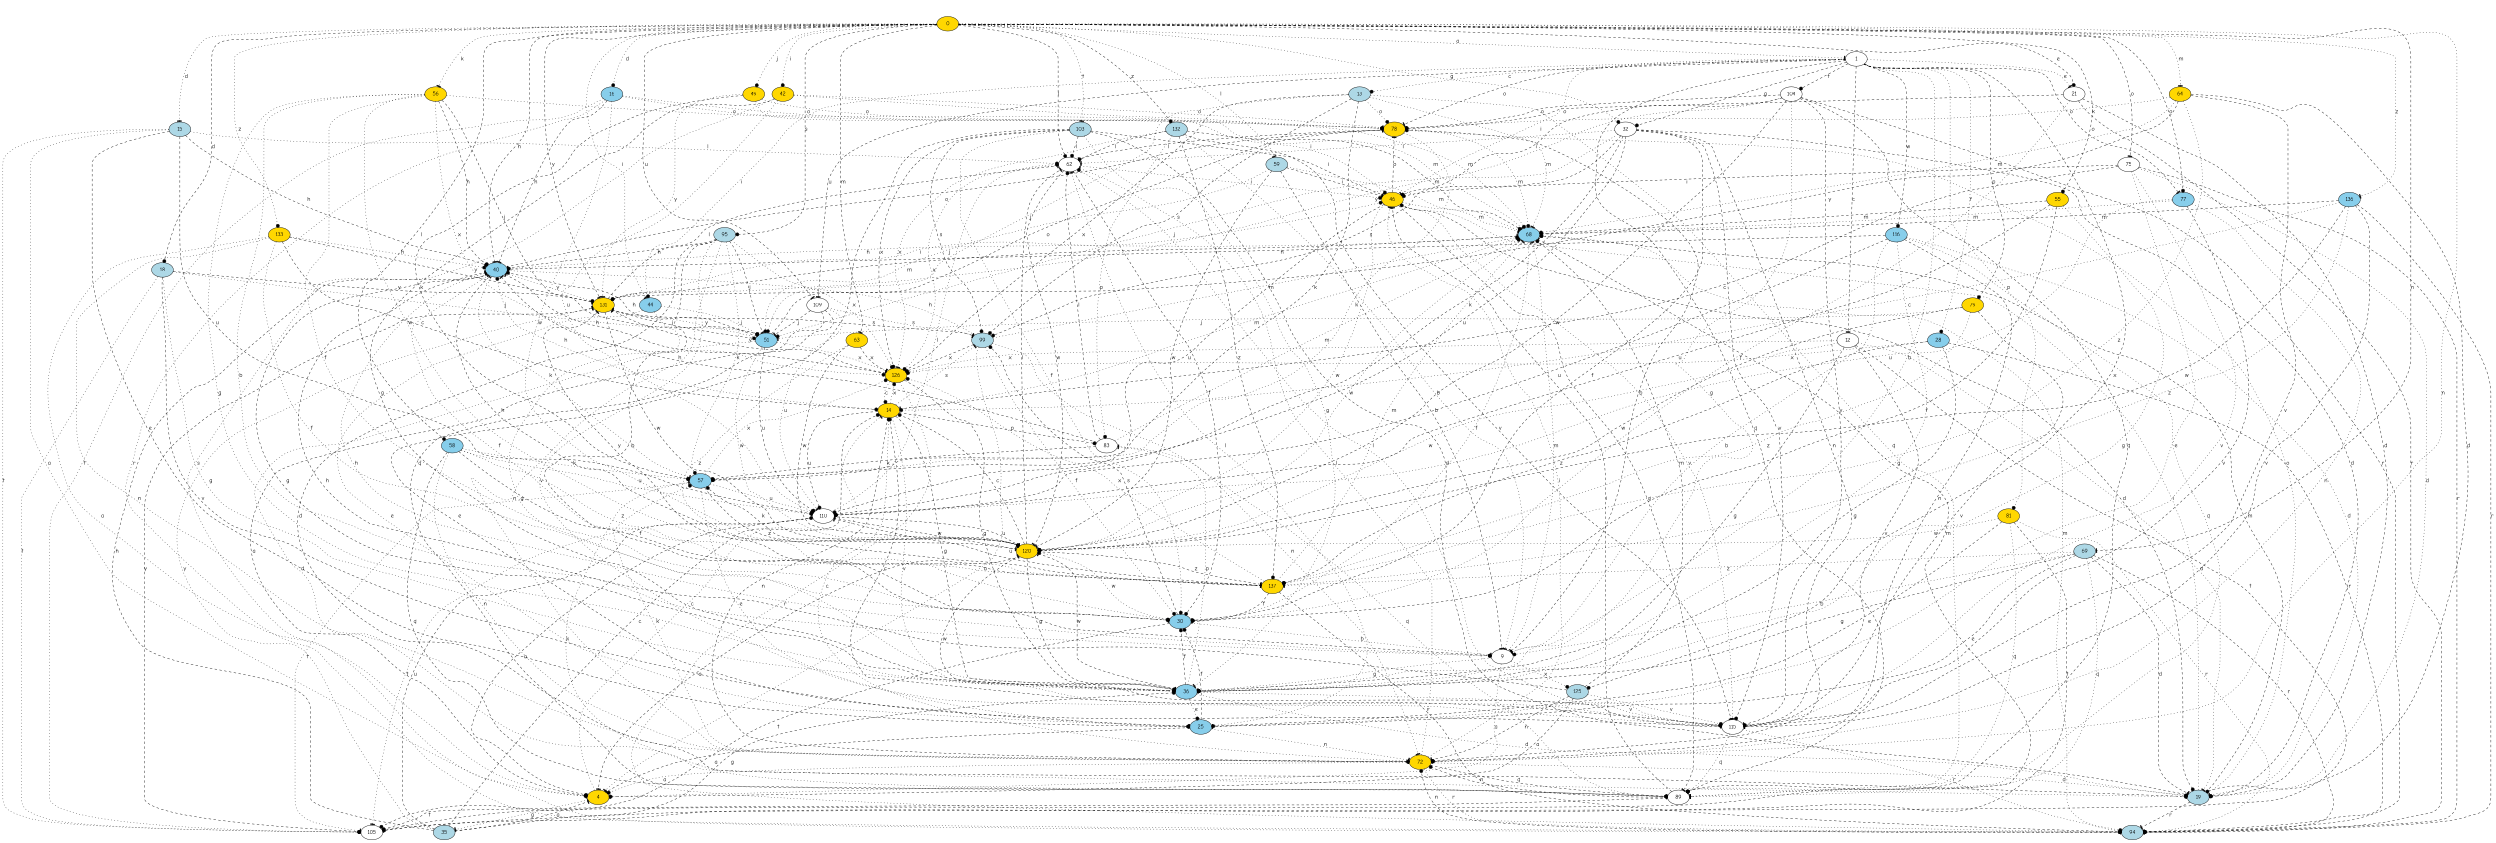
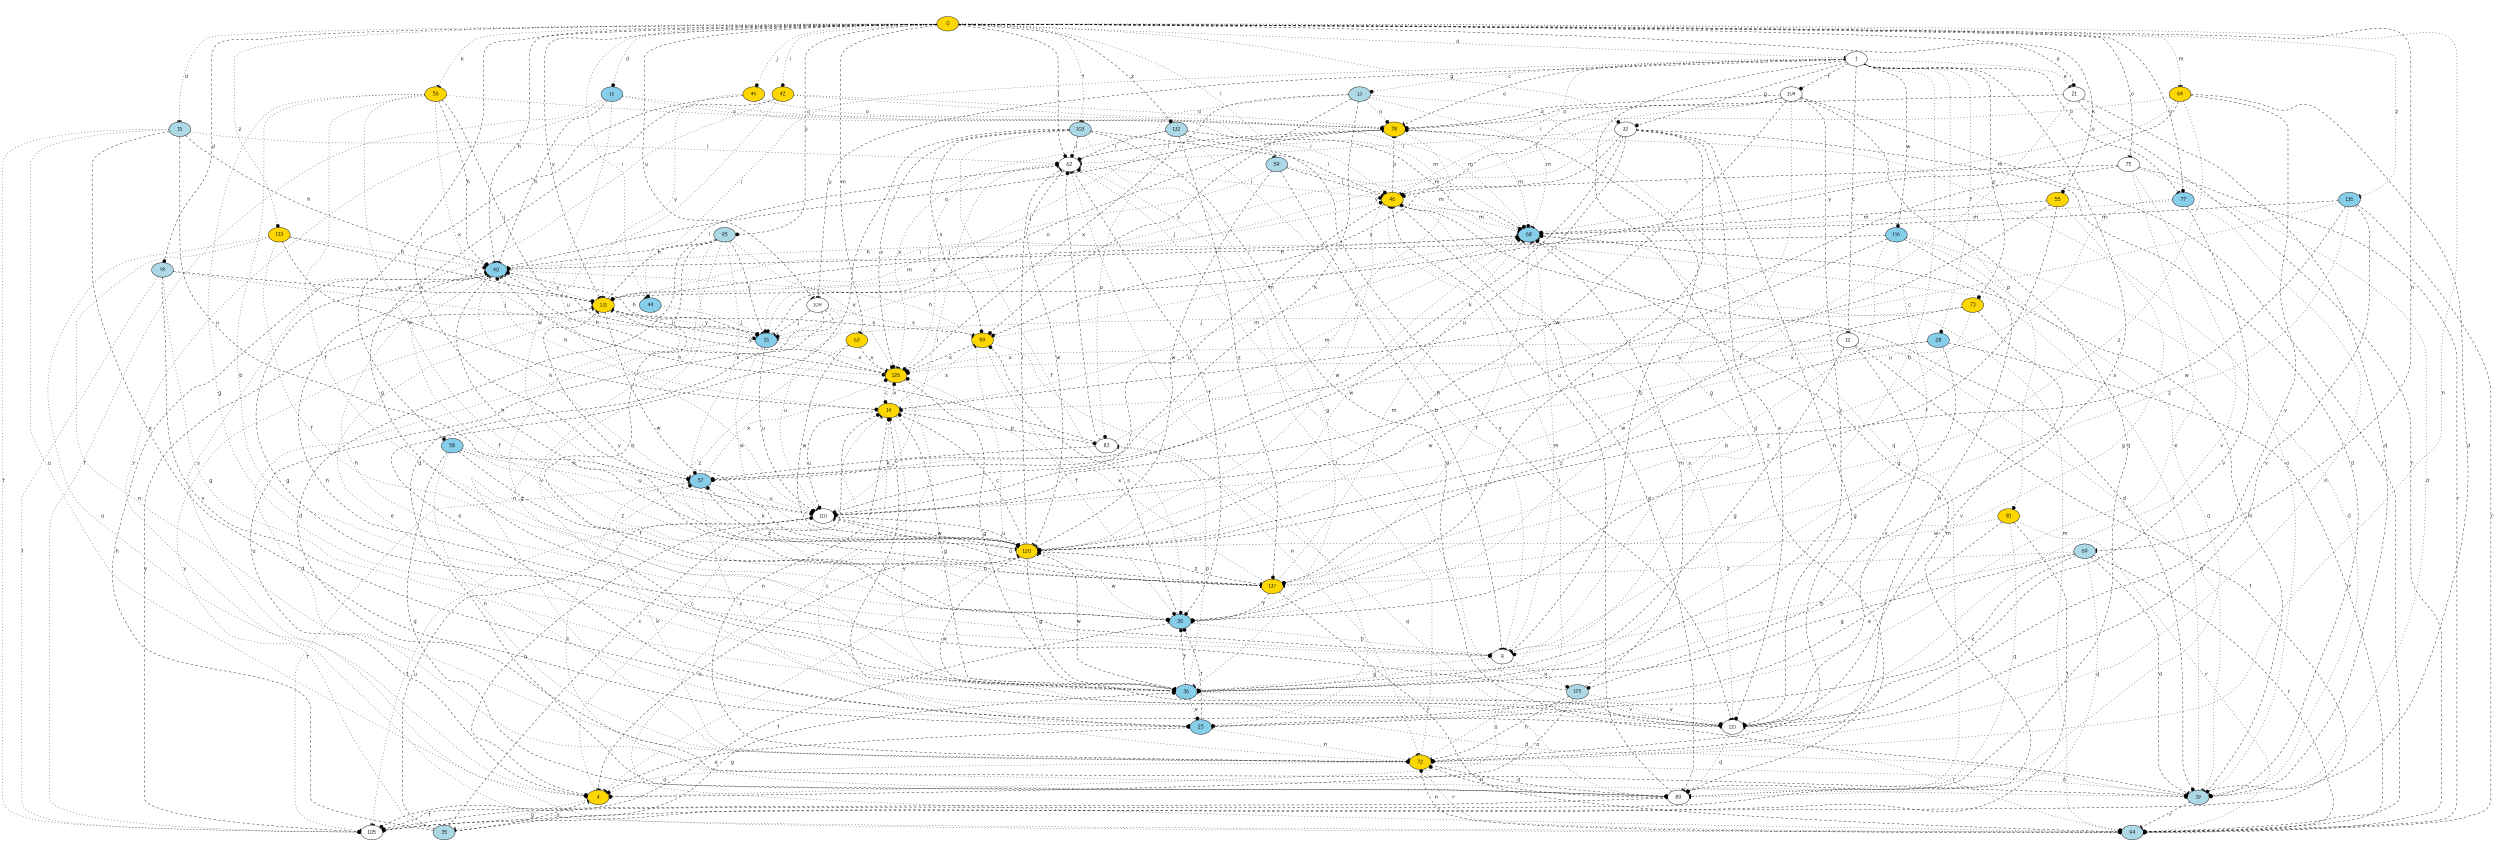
(1973, 305) -> (1973, 305)
(983, 340) -> (983, 340)
